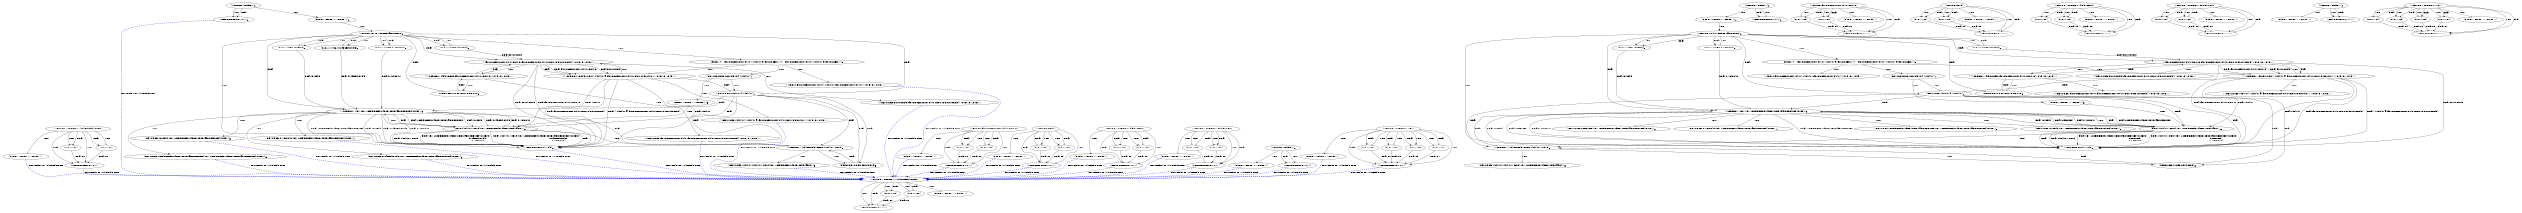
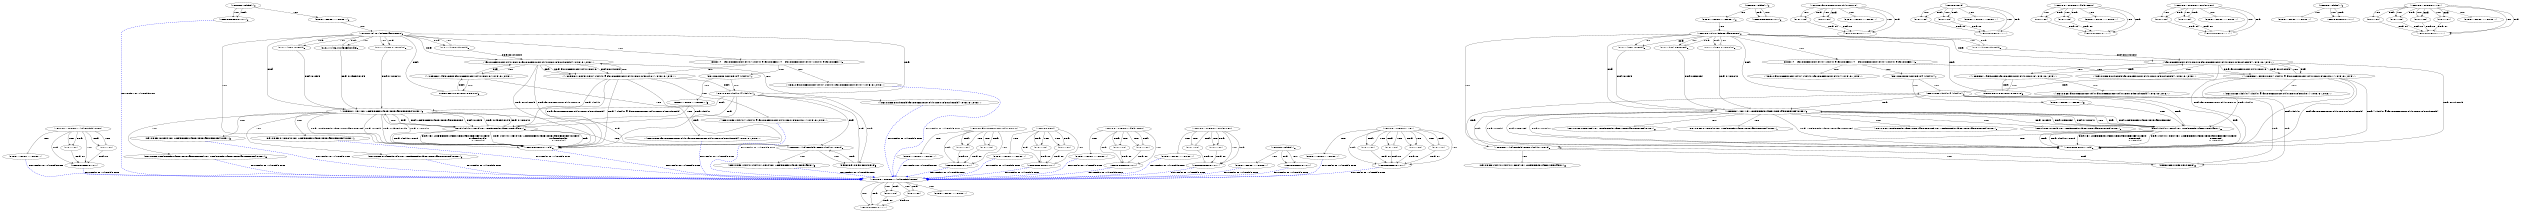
none -> (1674, 48)
